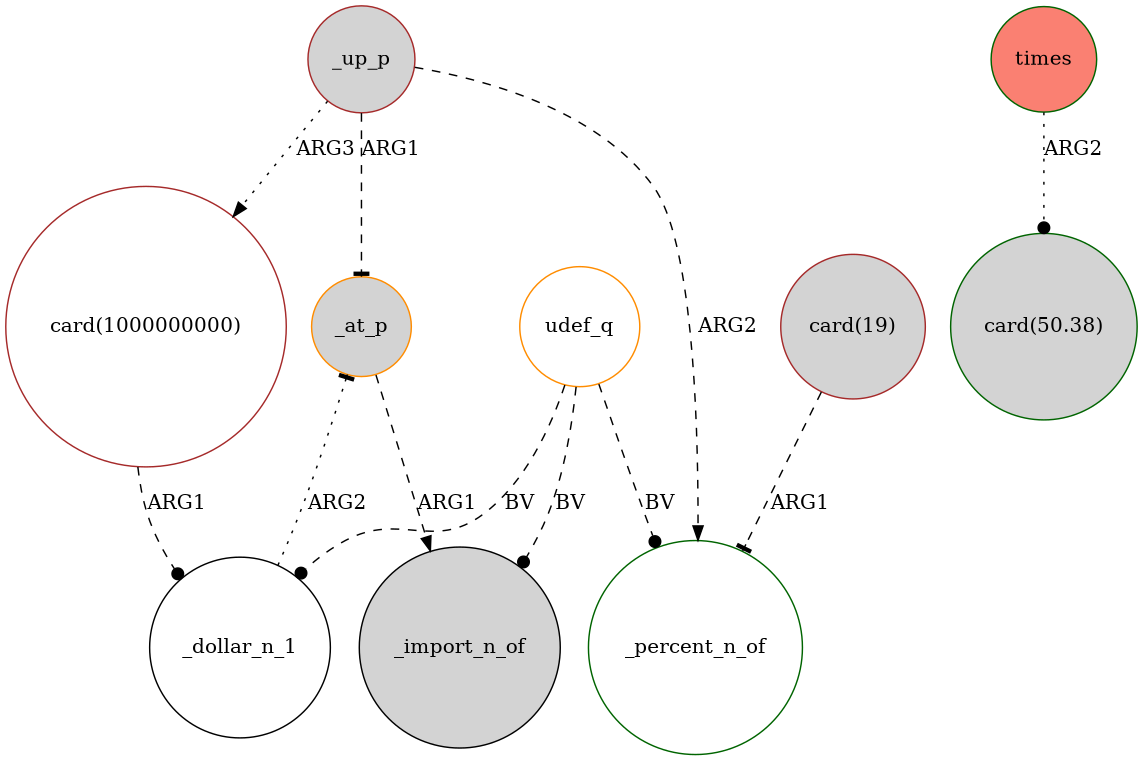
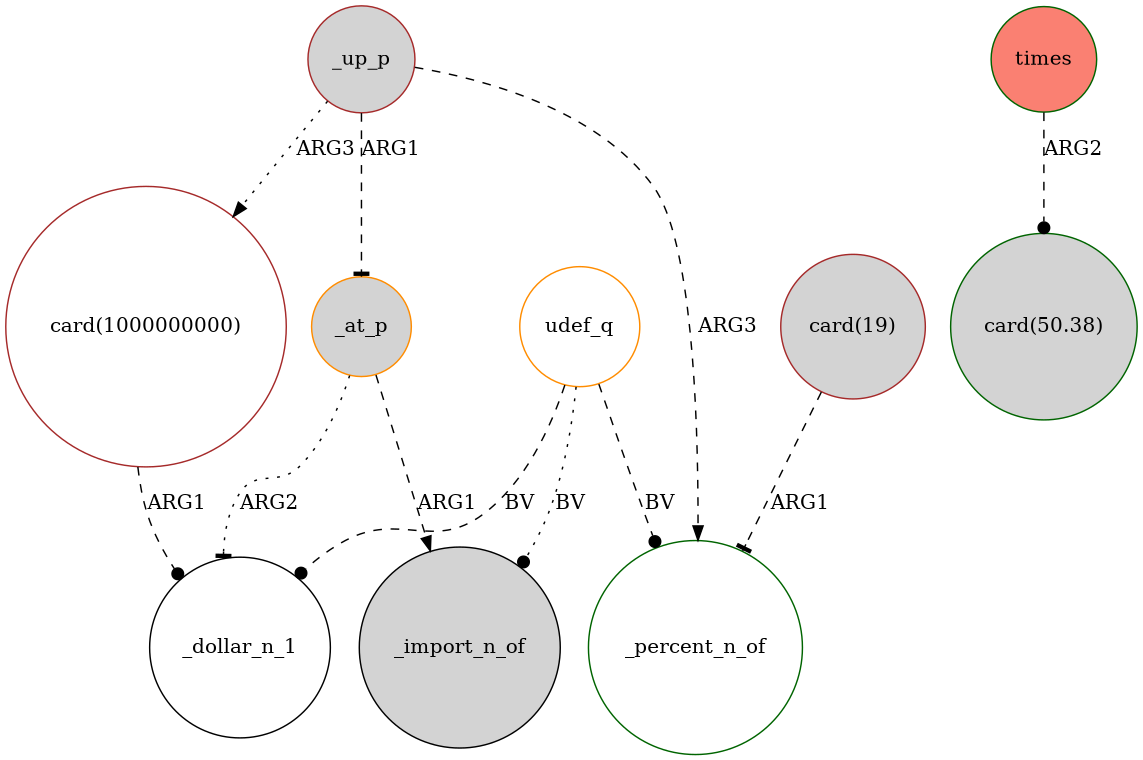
(1044, 167) -> (1044, 167)
(728, 327) -> (728, 327)
(314, 474) -> (290, 473)
(561, 475) -> (561, 475)
